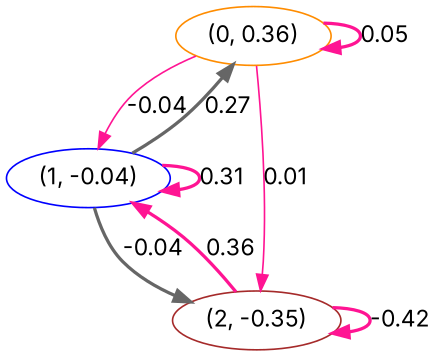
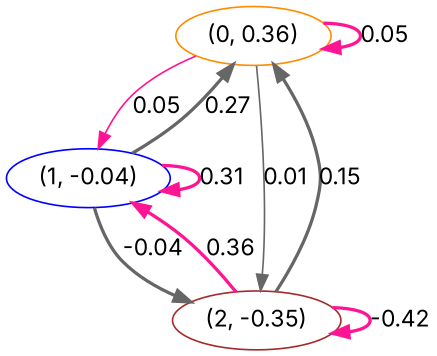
(157, 107) -> (157, 107)
(264, 170) -> (264, 170)
none -> (320, 186)
